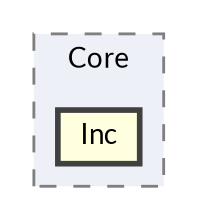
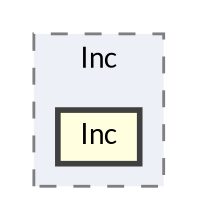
(99, 61) -> (99, 61)
